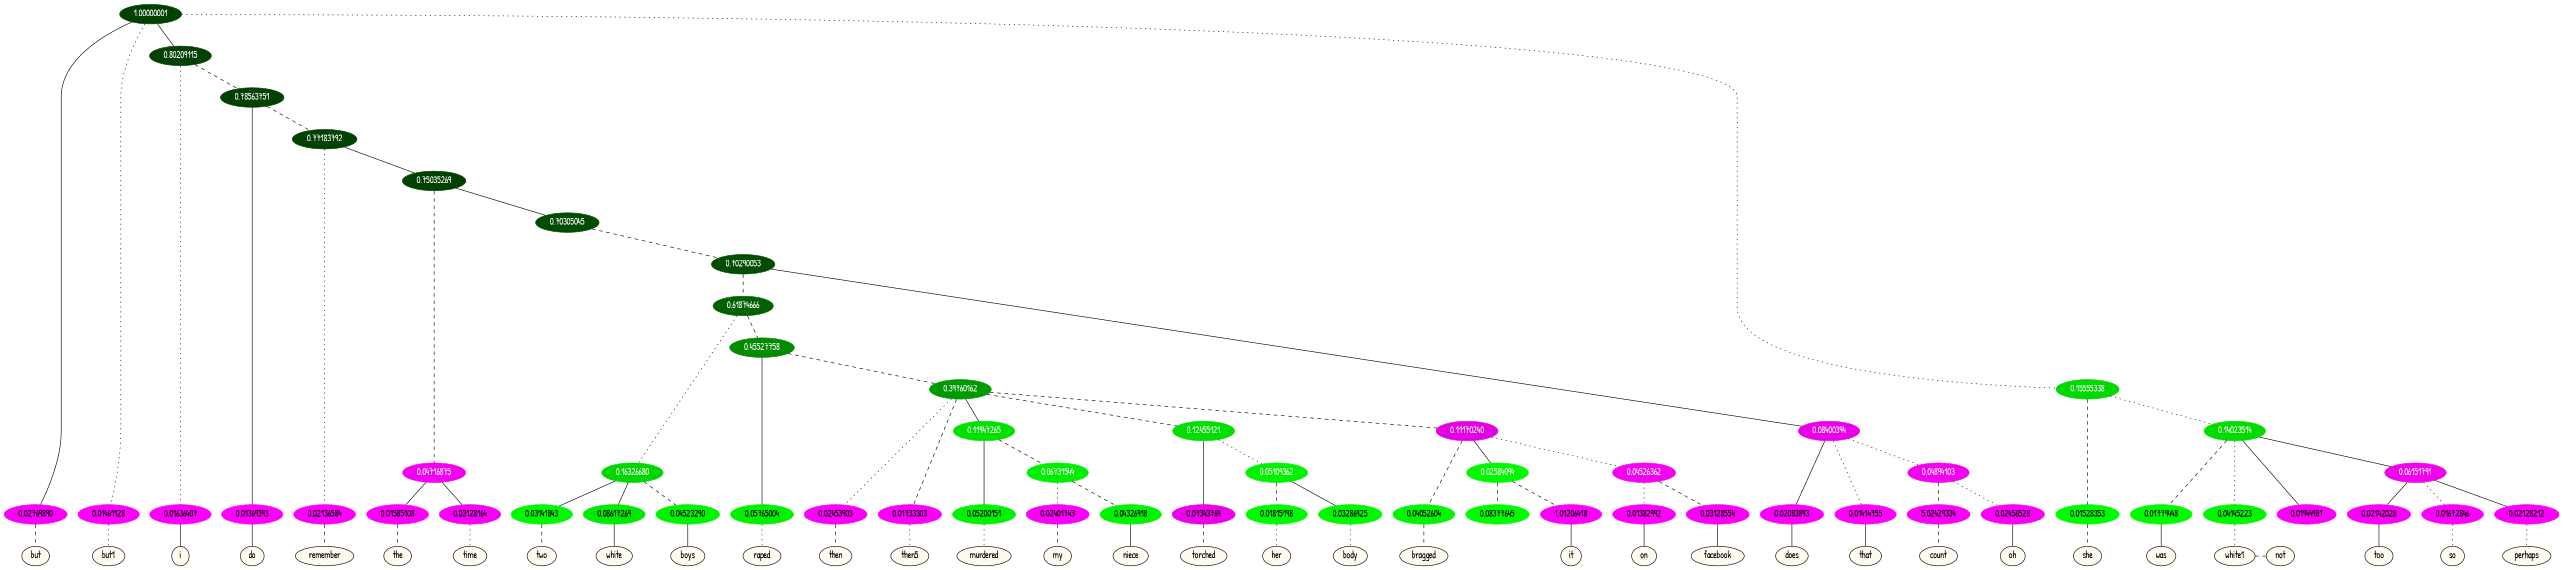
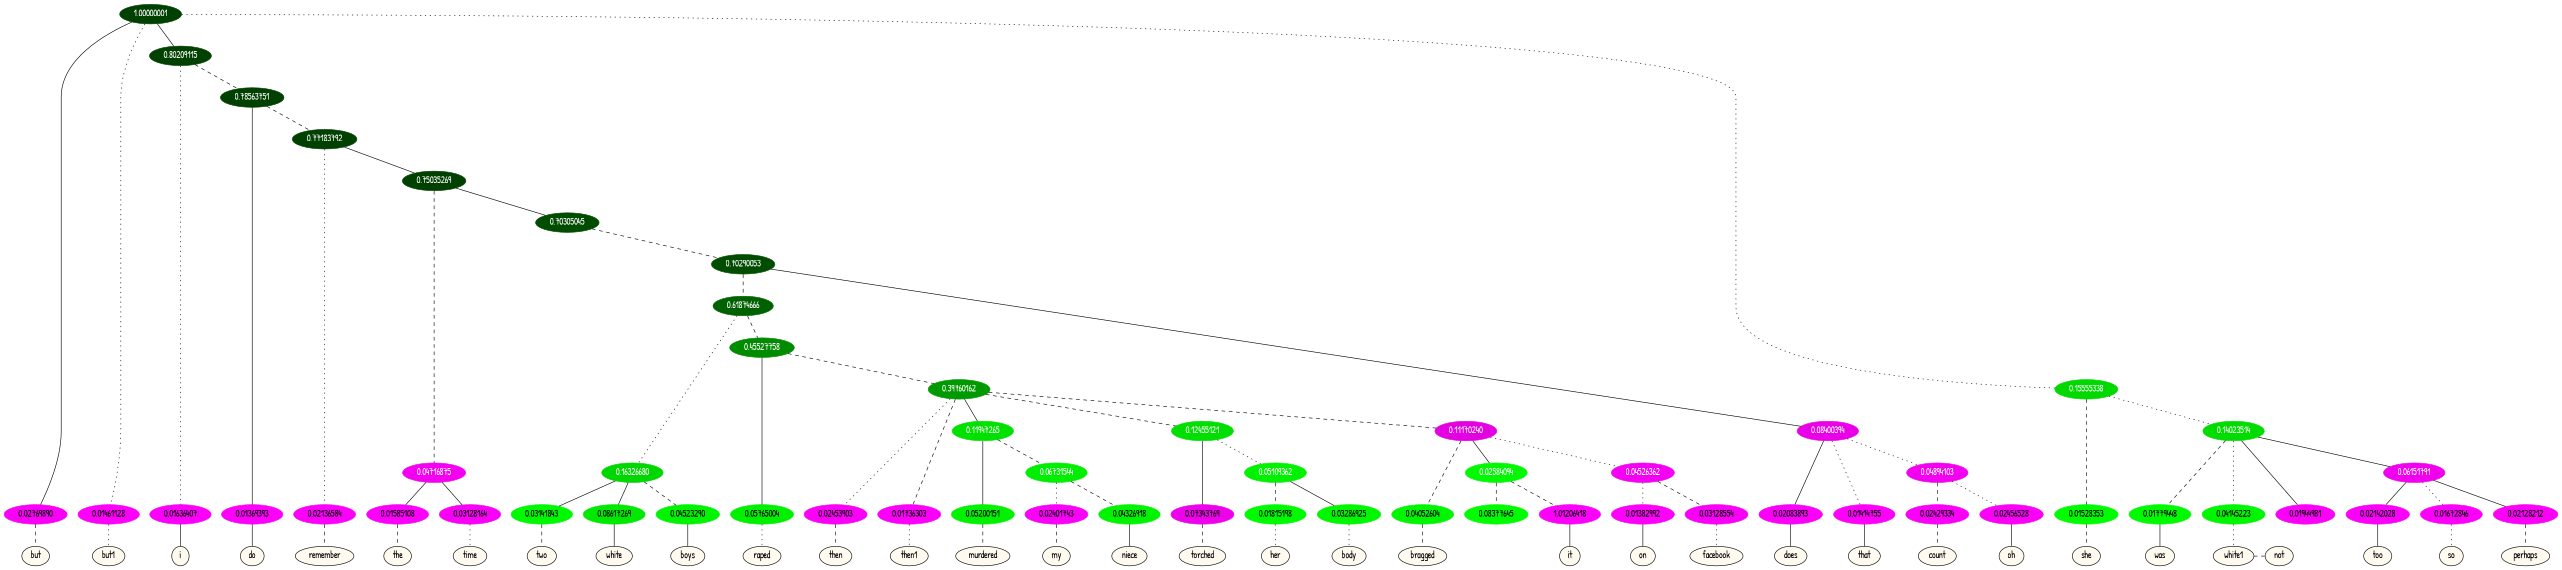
(910, 514) -> (909, 514)
(1939, 514) -> (1937, 514)
(984, 535) -> (983, 535)
(1718, 535) -> (1716, 535)
(2527, 535) -> (2526, 535)
(910, 556) -> (909, 556)
